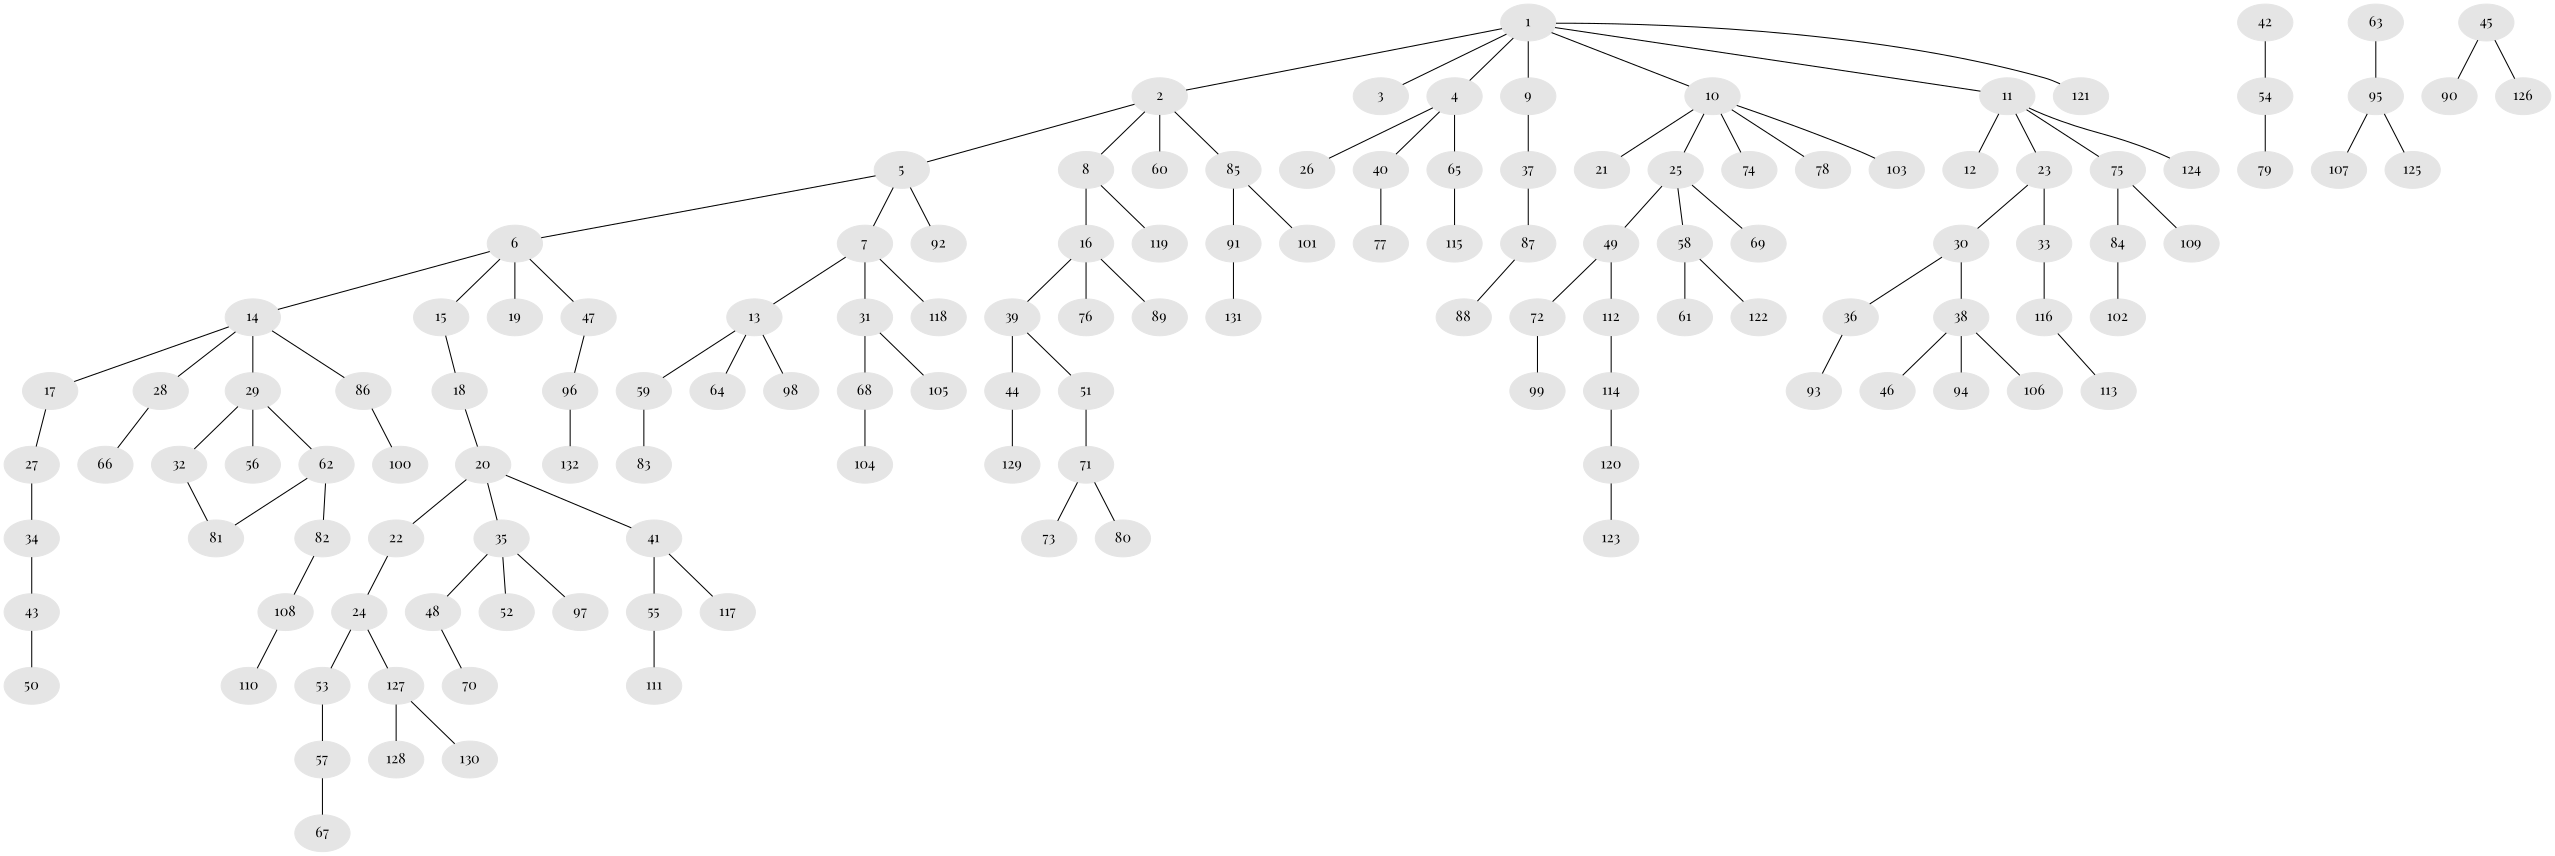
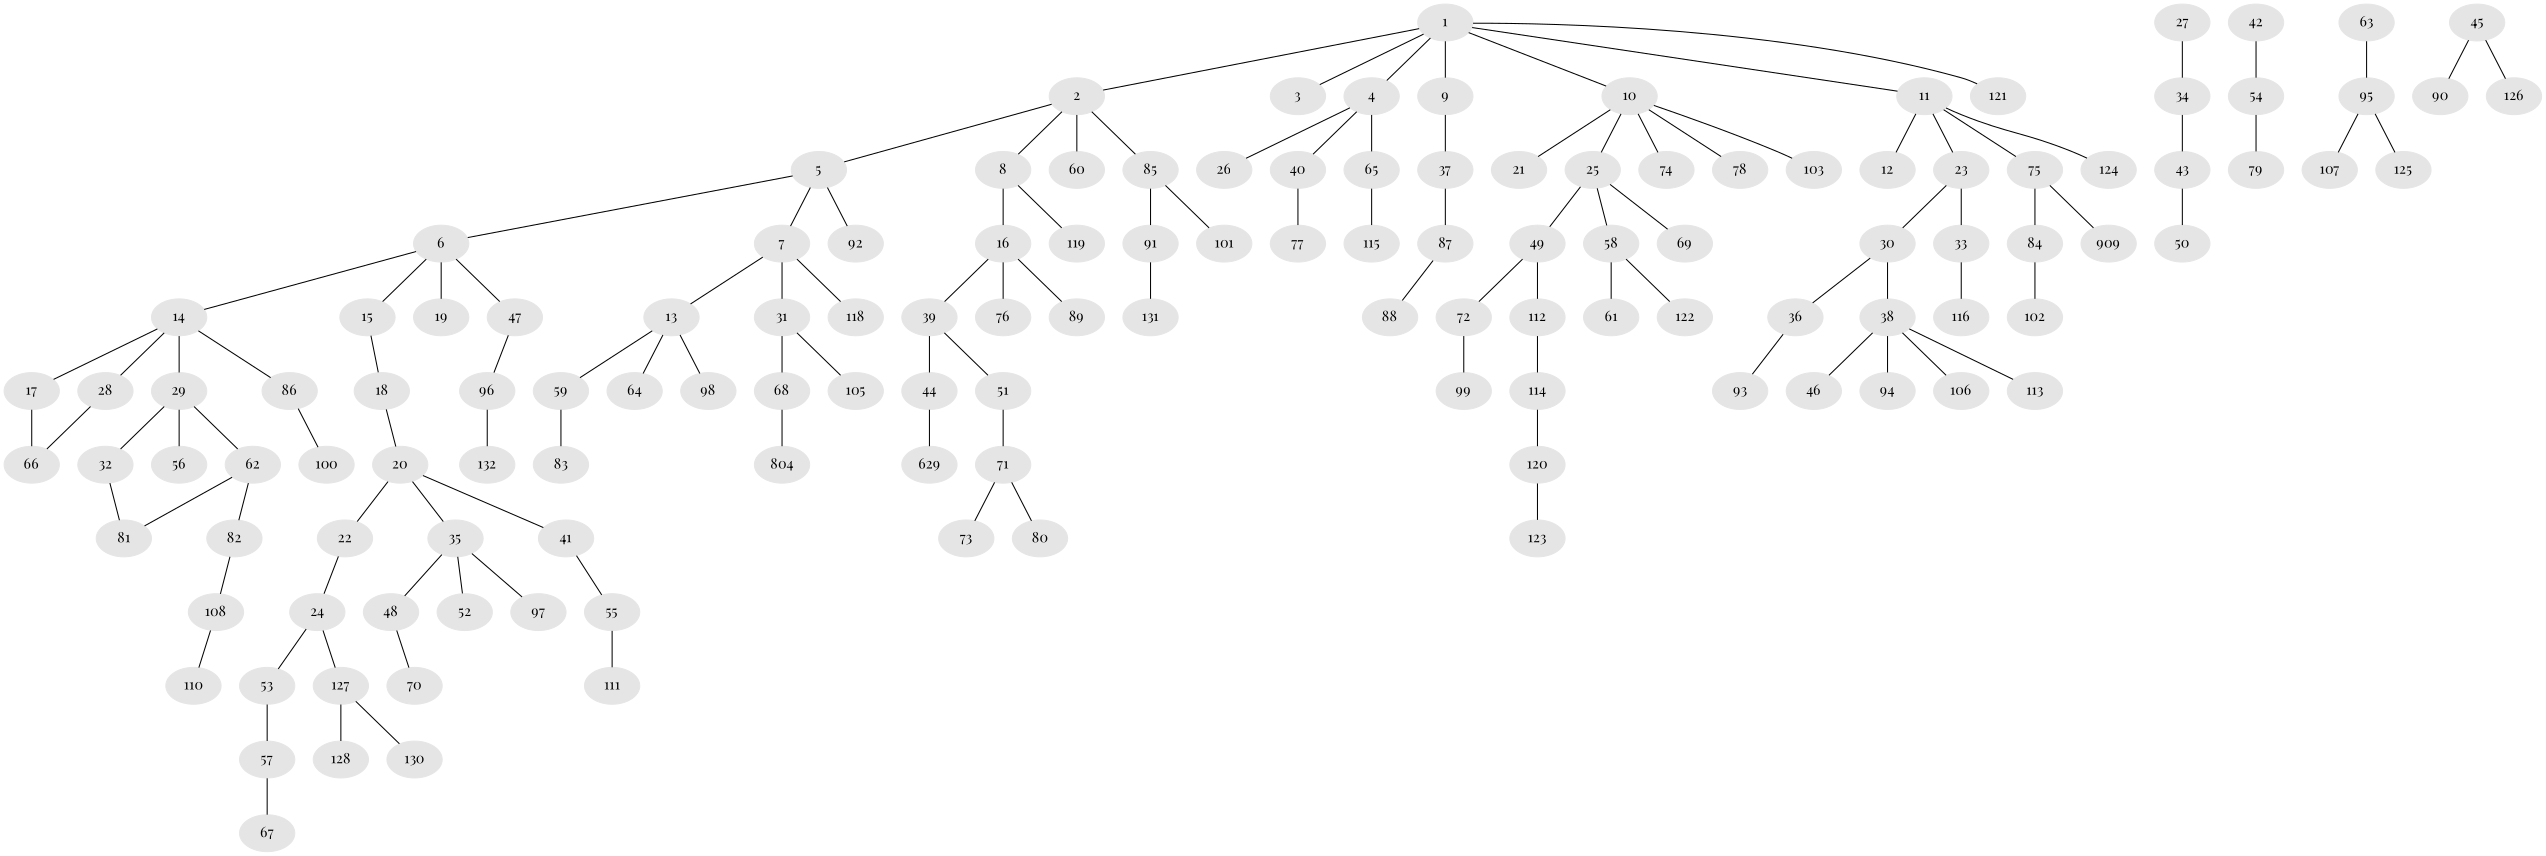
(2192, 244) -> (2109, 244)
(2076, 354) -> (1961, 354)
(41, 428) -> (32, 428)
(865, 465) -> (782, 465)
(1012, 465) -> (929, 465)
(728, 612) -> none
